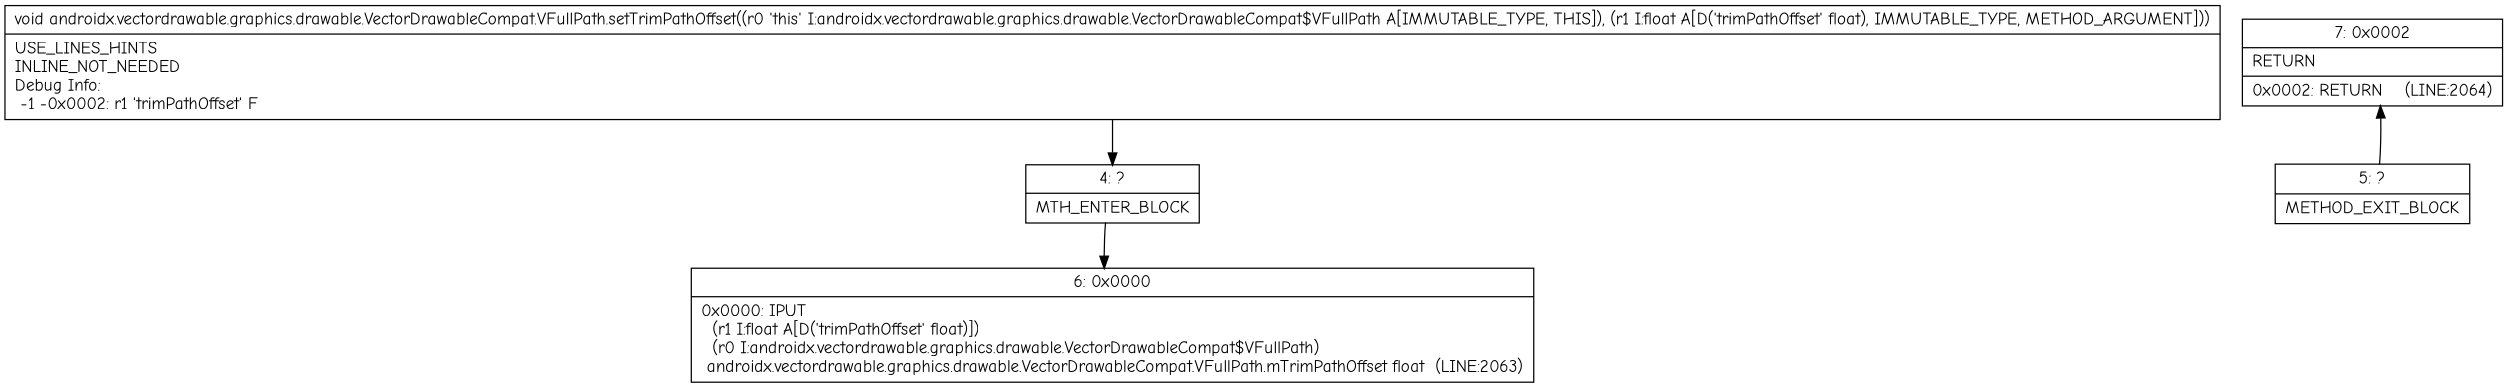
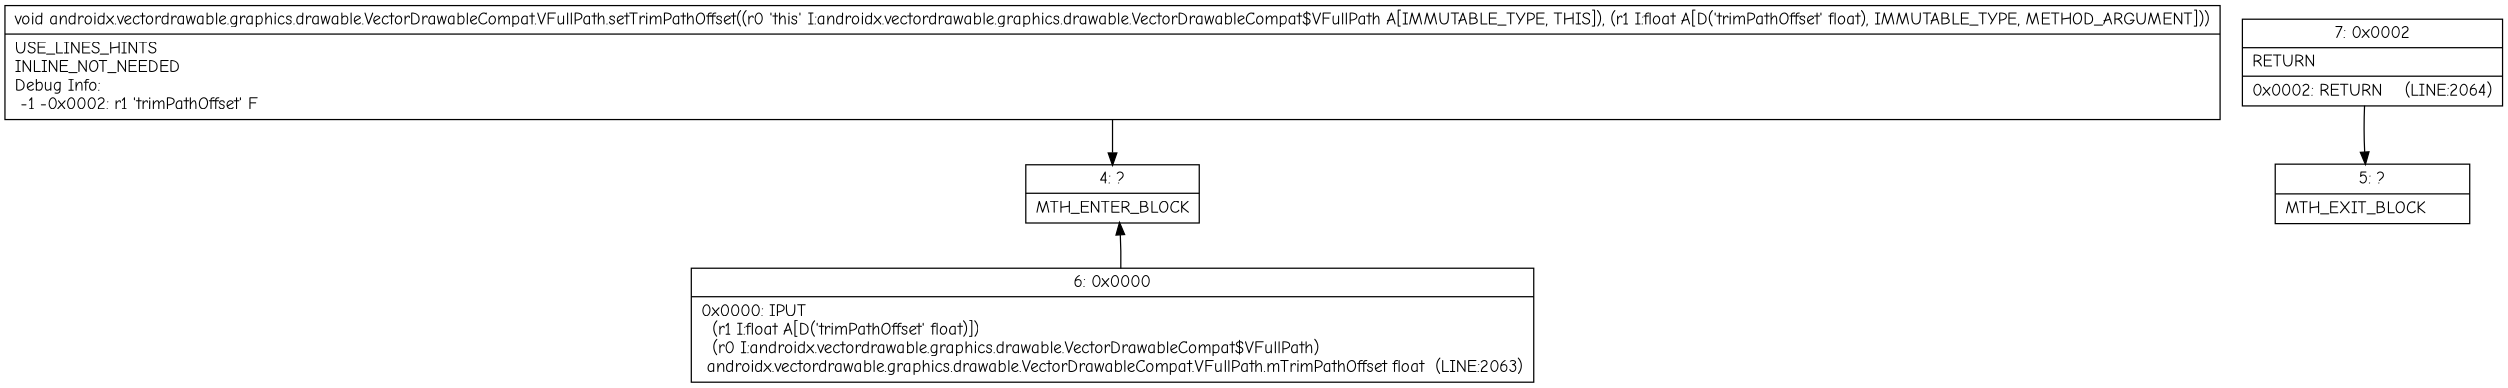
(2381, 141) -> (2364, 129)
(2372, 208) -> (2356, 208)
(1105, 239) -> (1121, 252)
